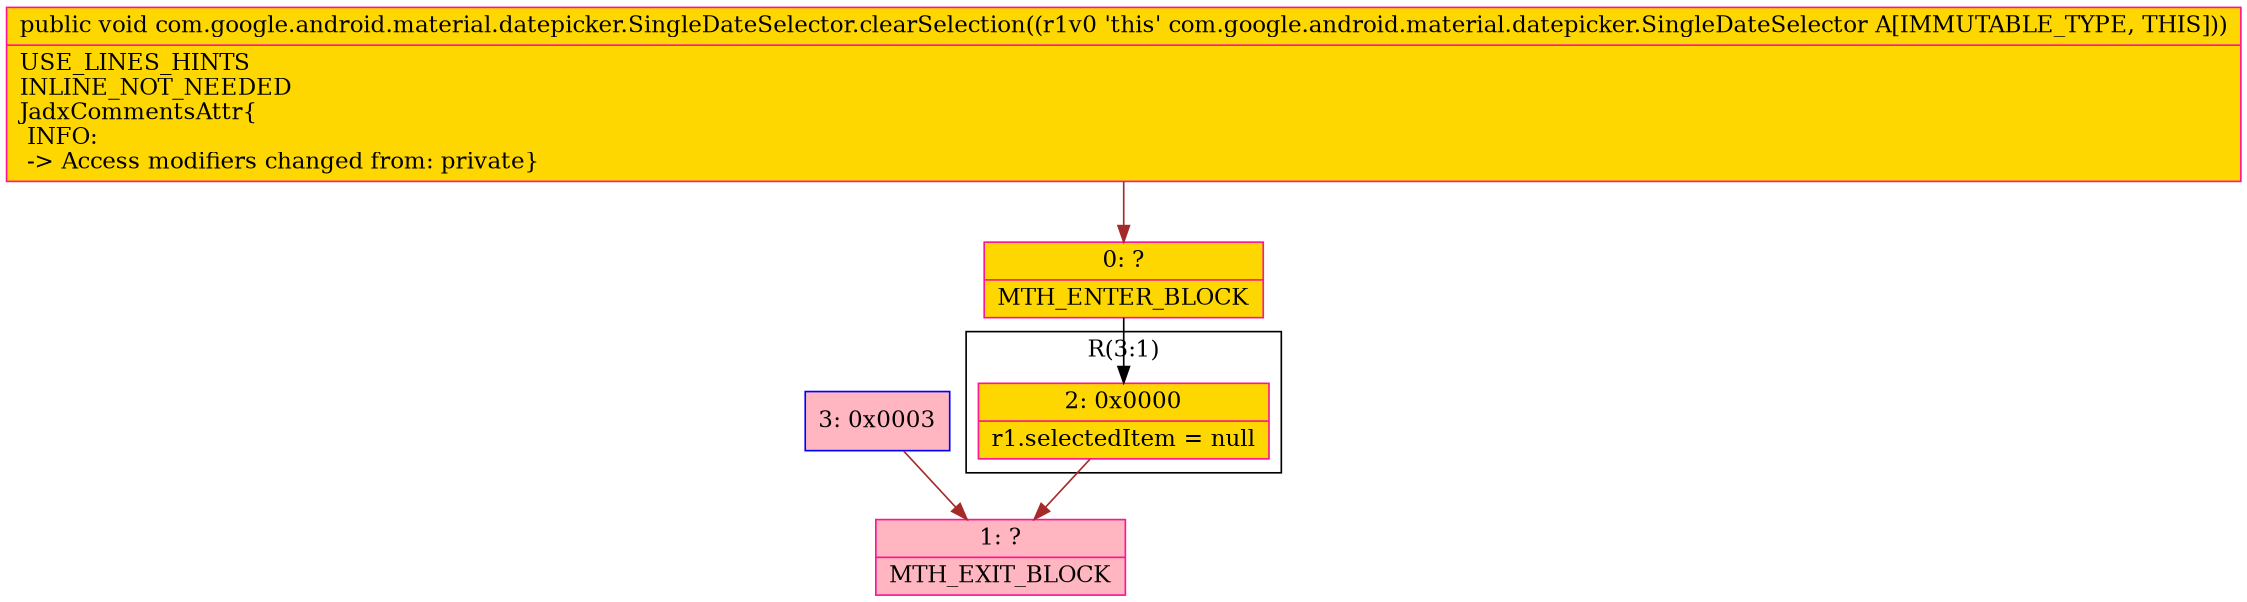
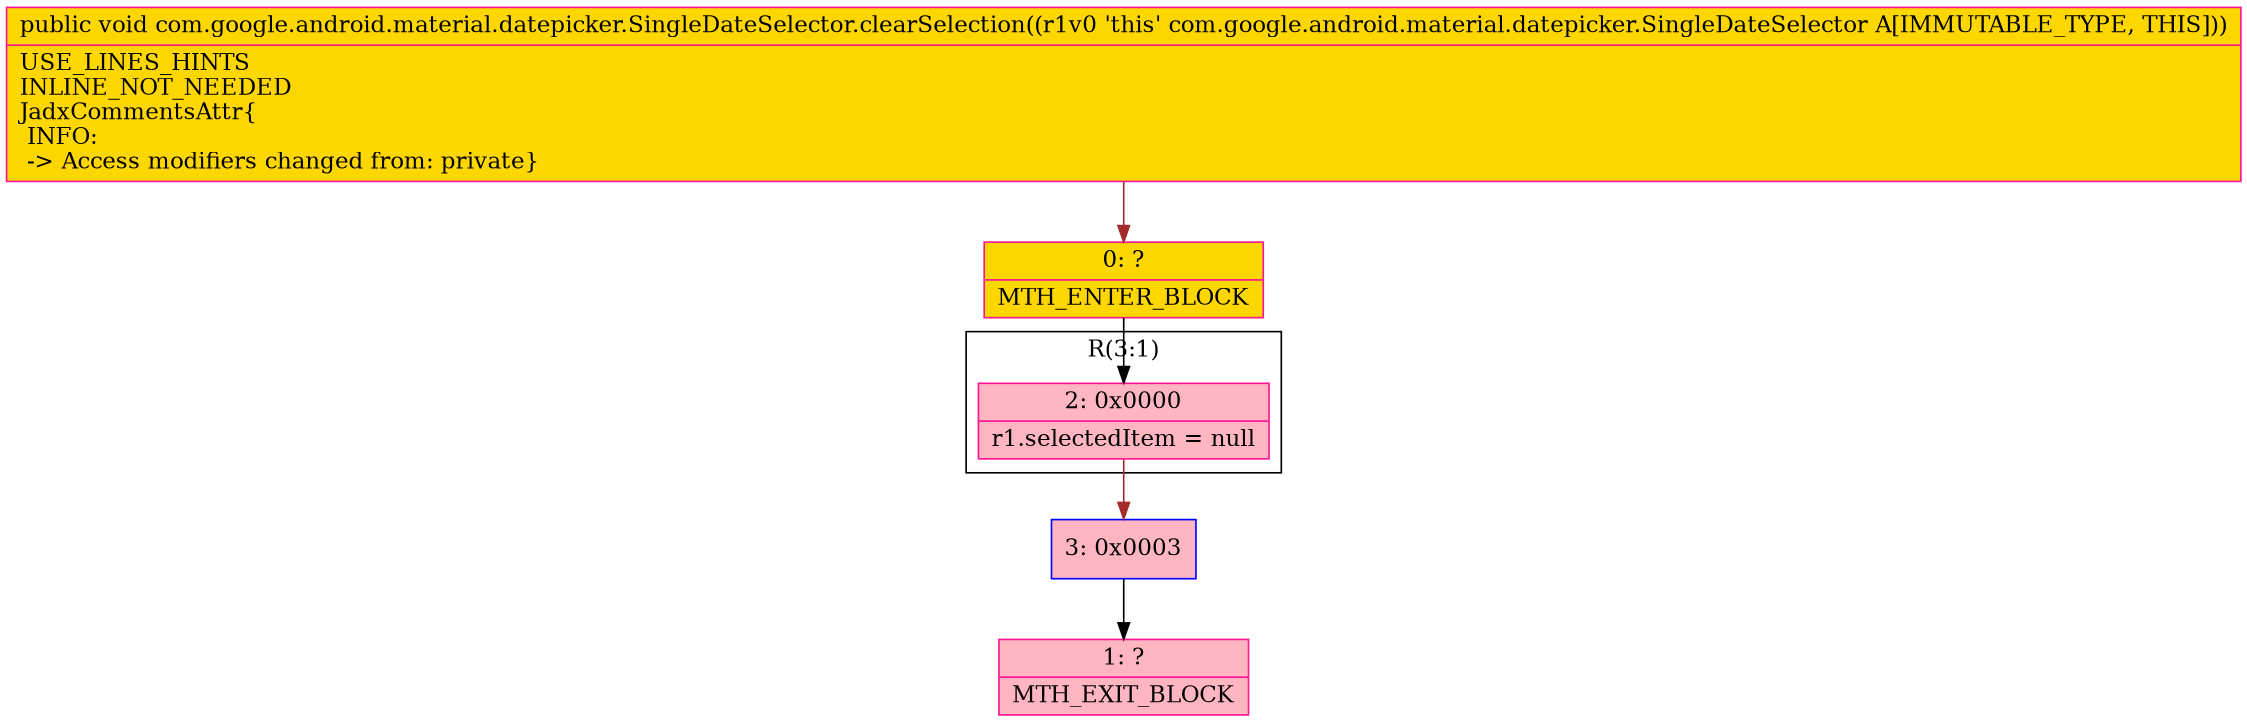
(1124, 421) -> (1124, 421)
(930, 479) -> (1124, 601)
(1068, 483) -> (1124, 483)
